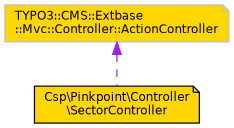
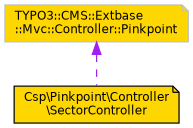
(117, 23) -> (97, 23)
